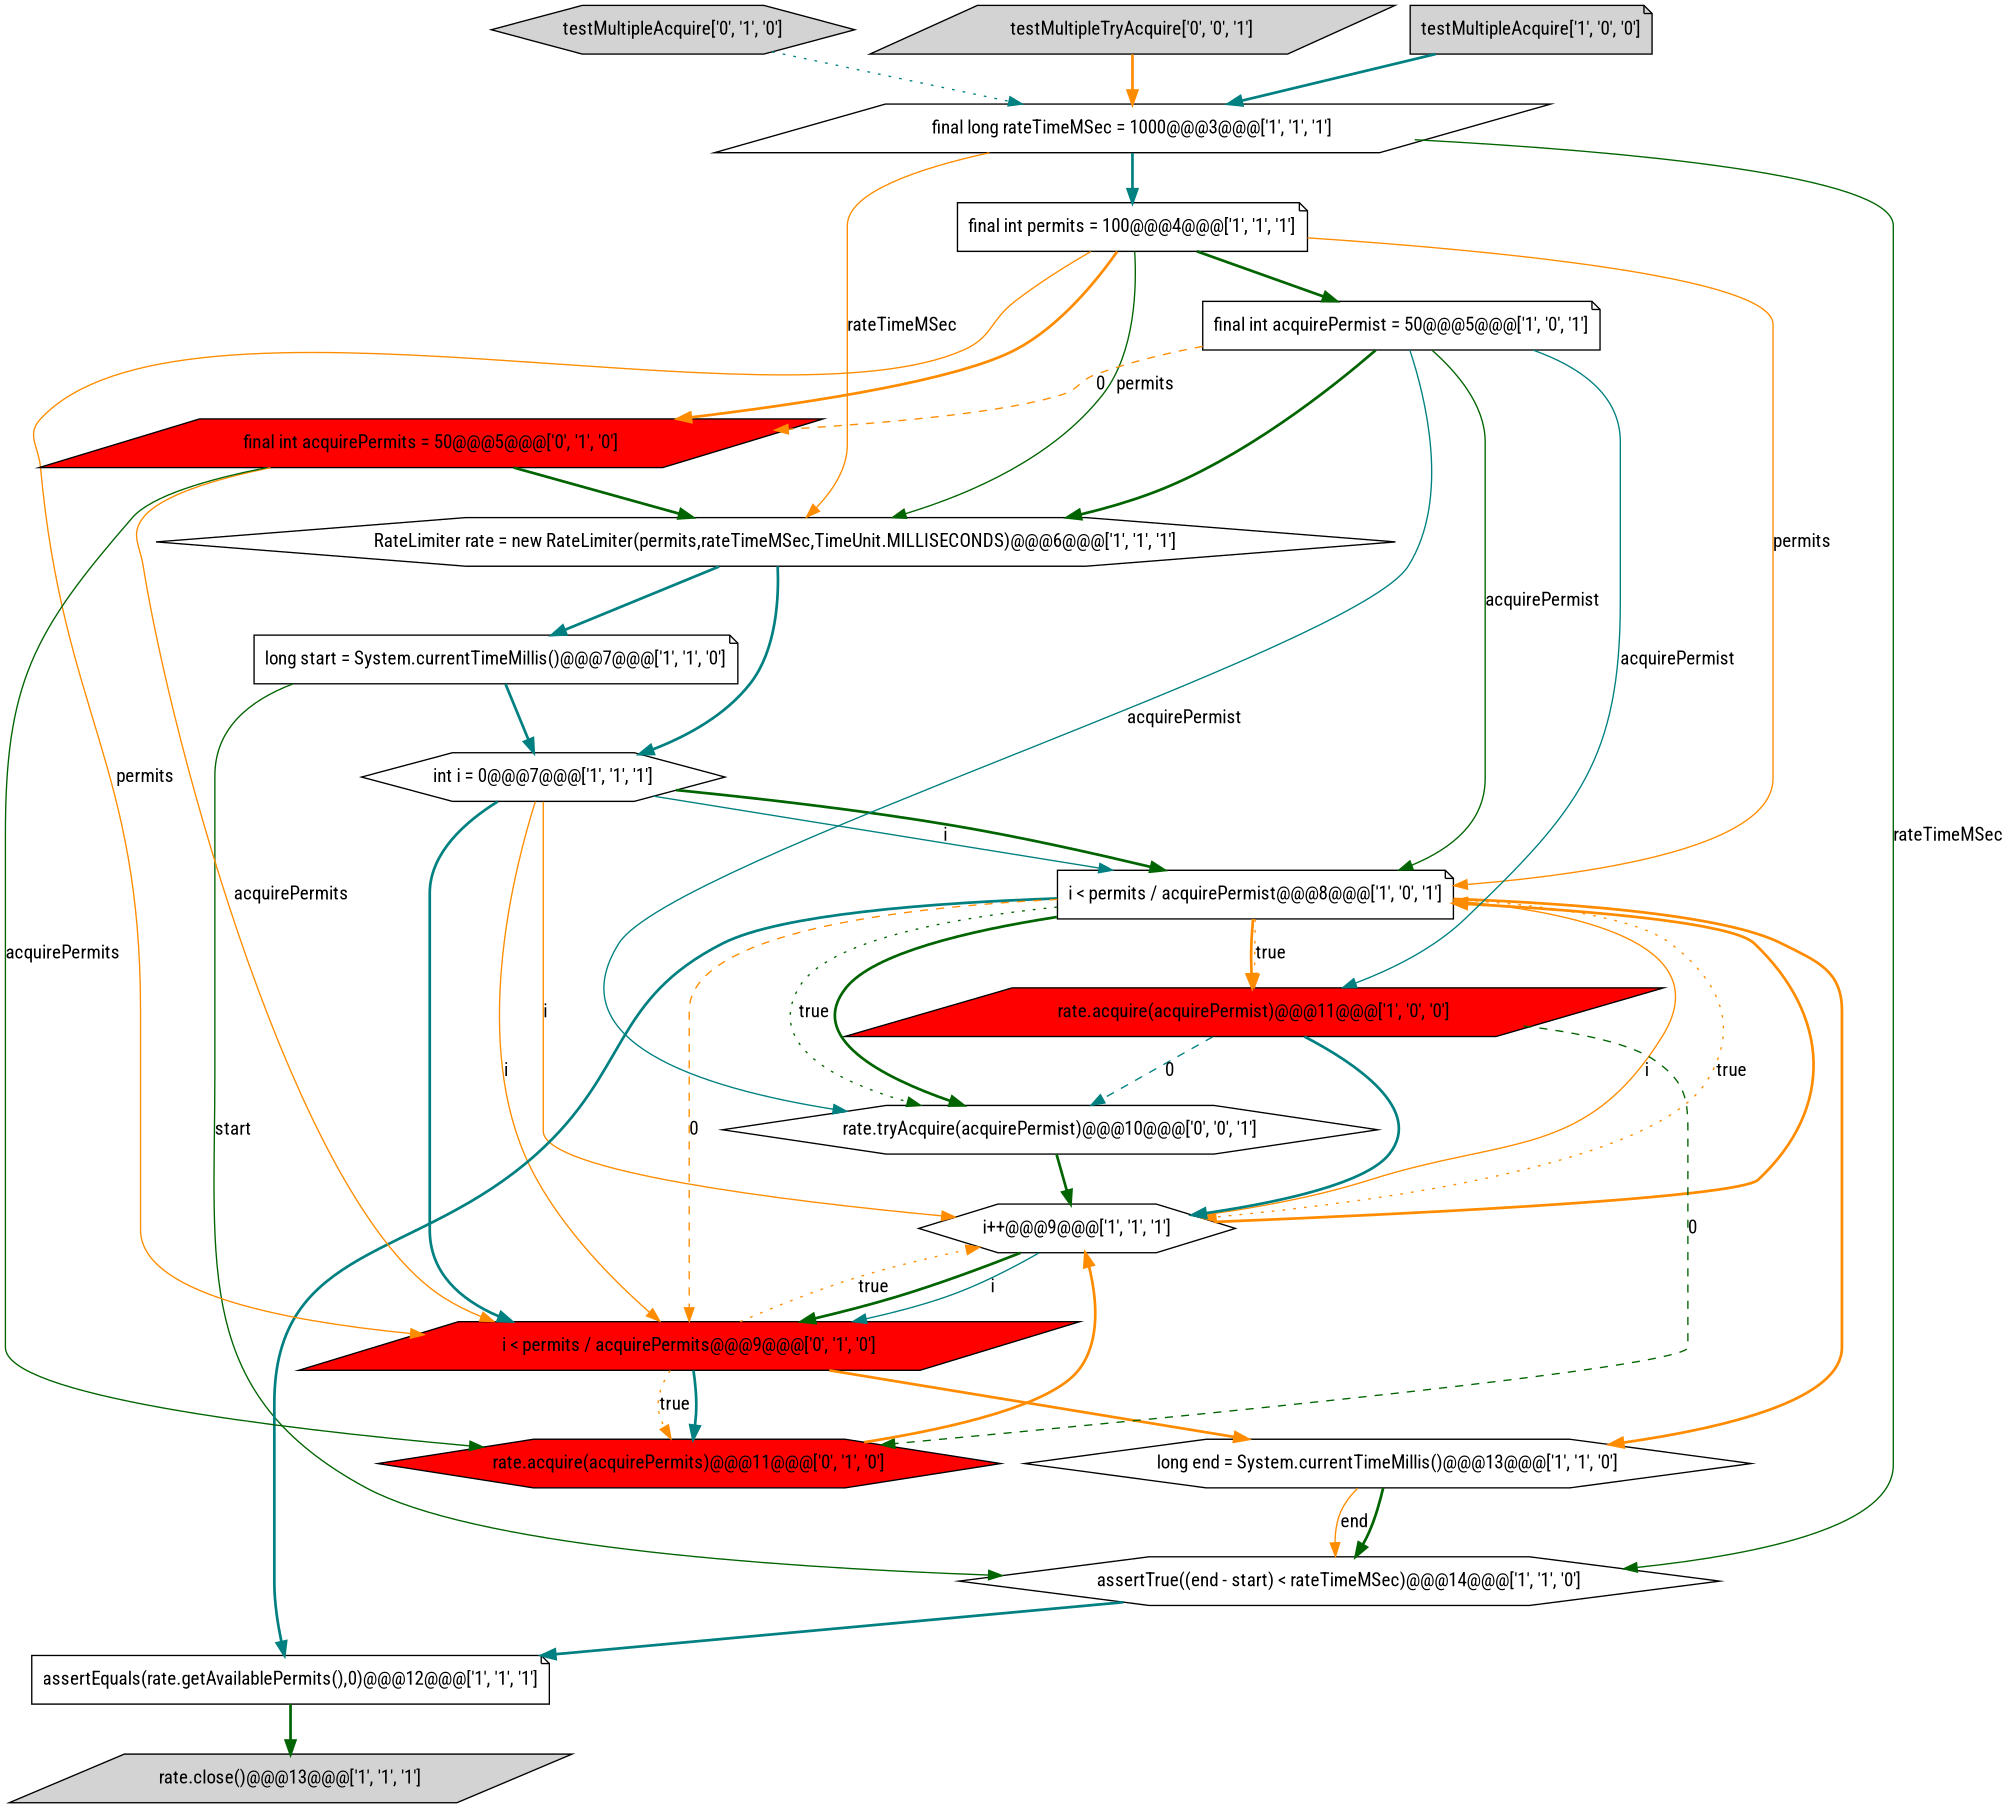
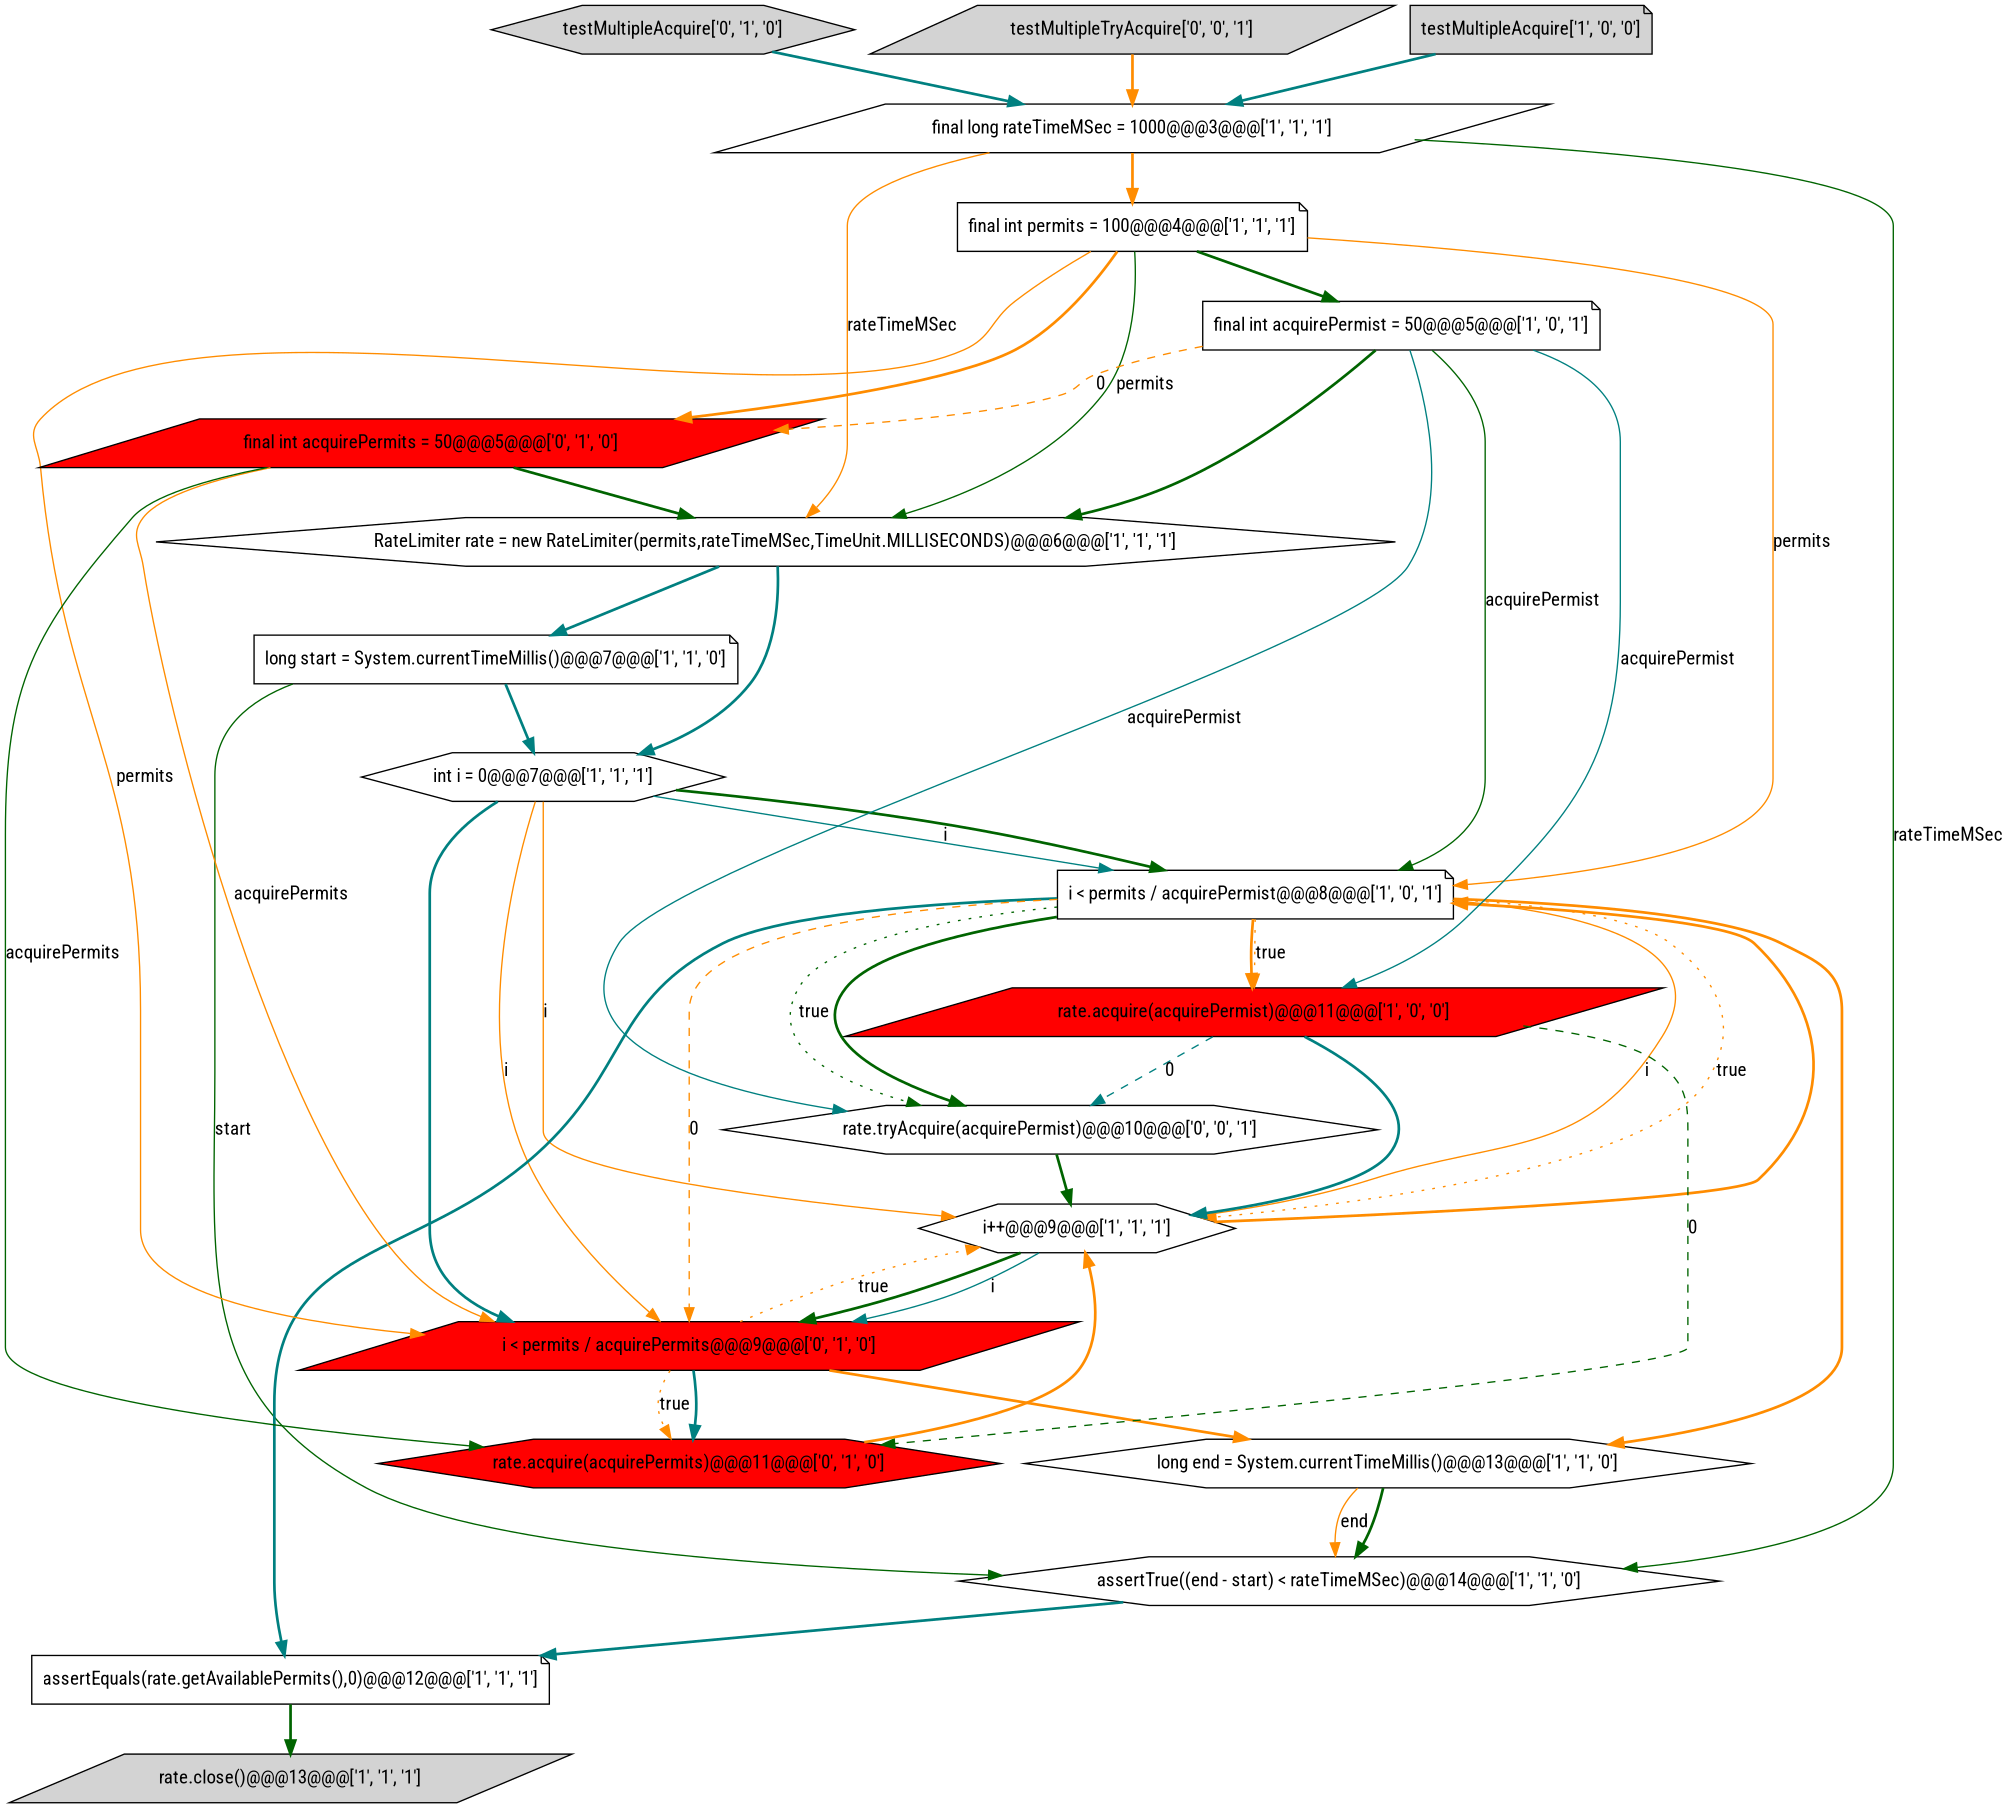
(890, 76) -> (890, 76)
(1132, 171) -> (1132, 171)
